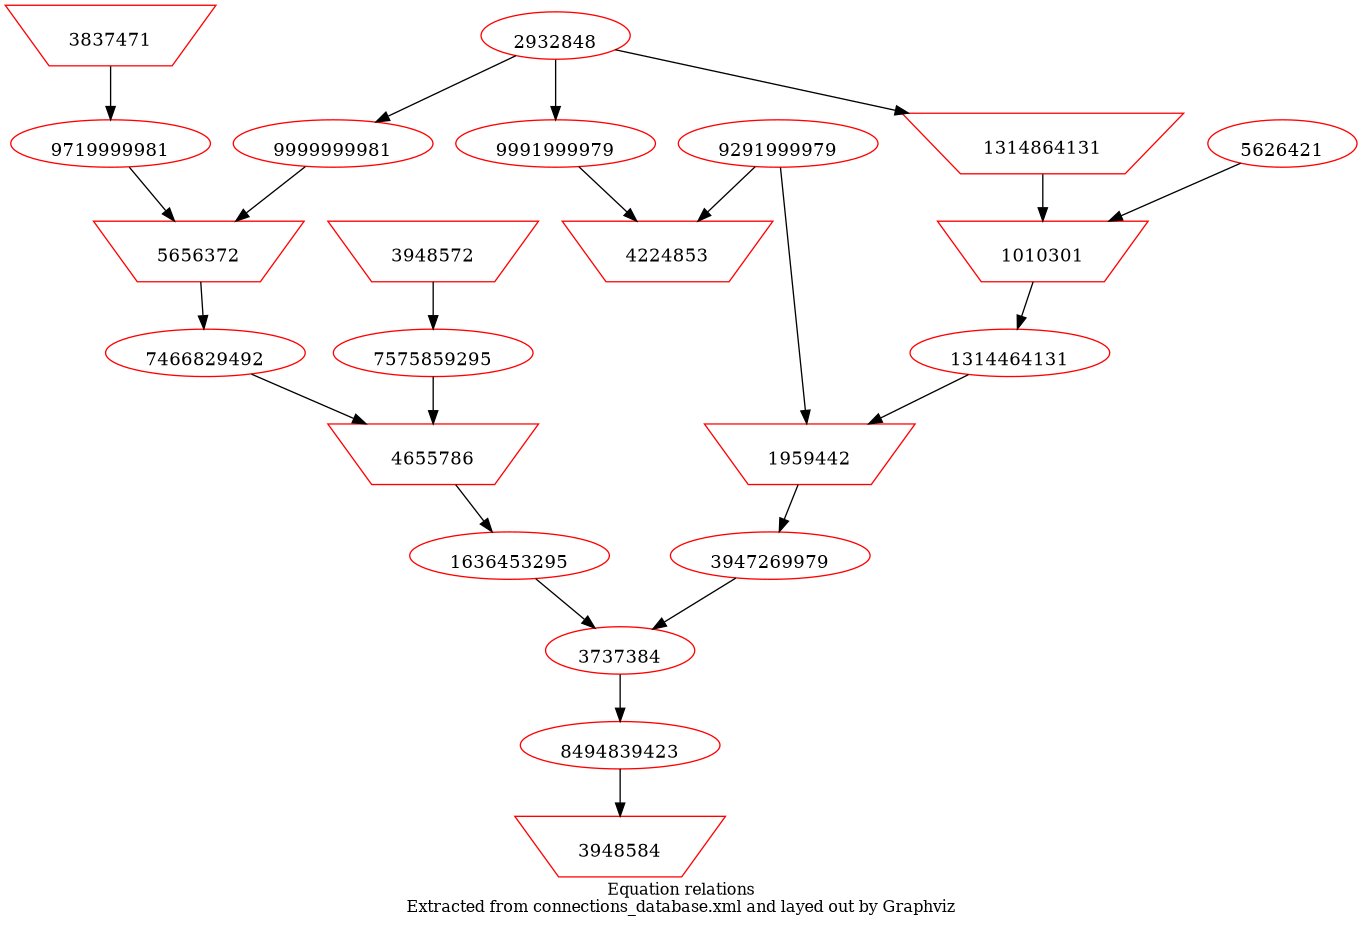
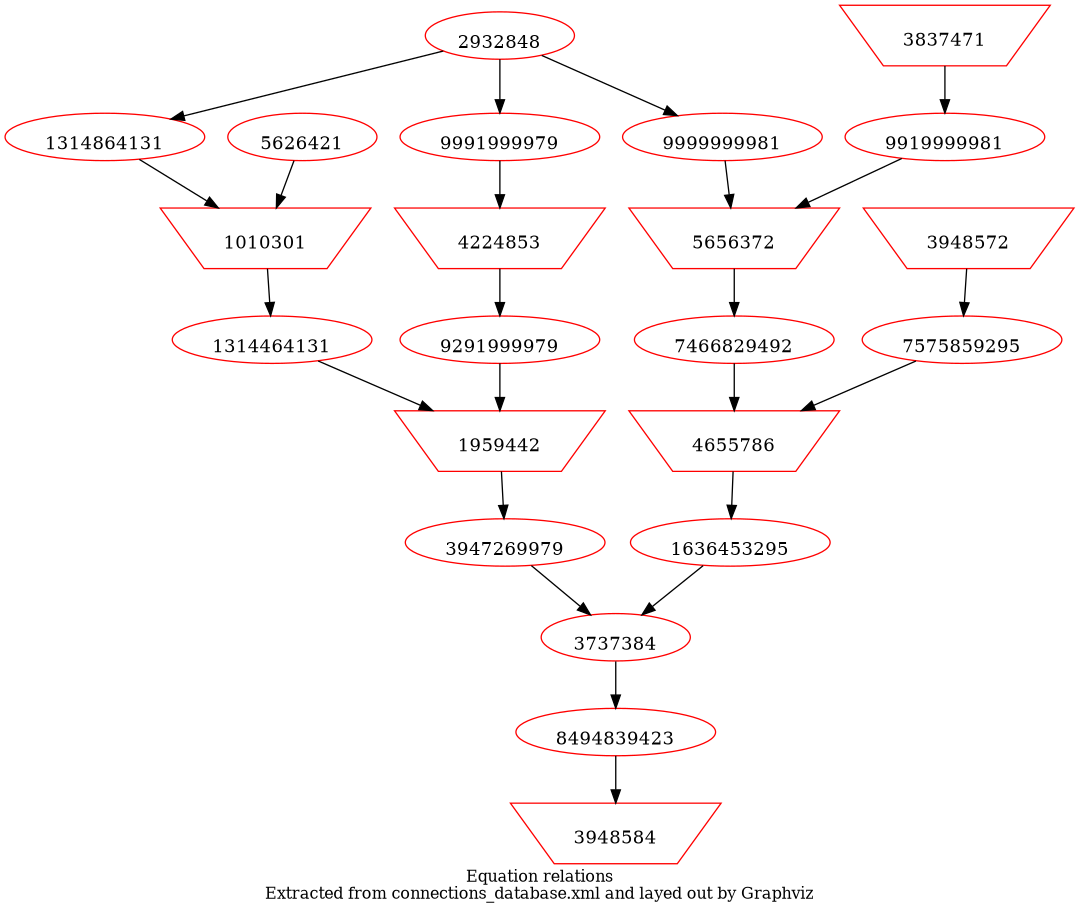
(111, 144) -> (945, 137)
(1043, 144) -> (105, 137)
(731, 189) -> (500, 286)
